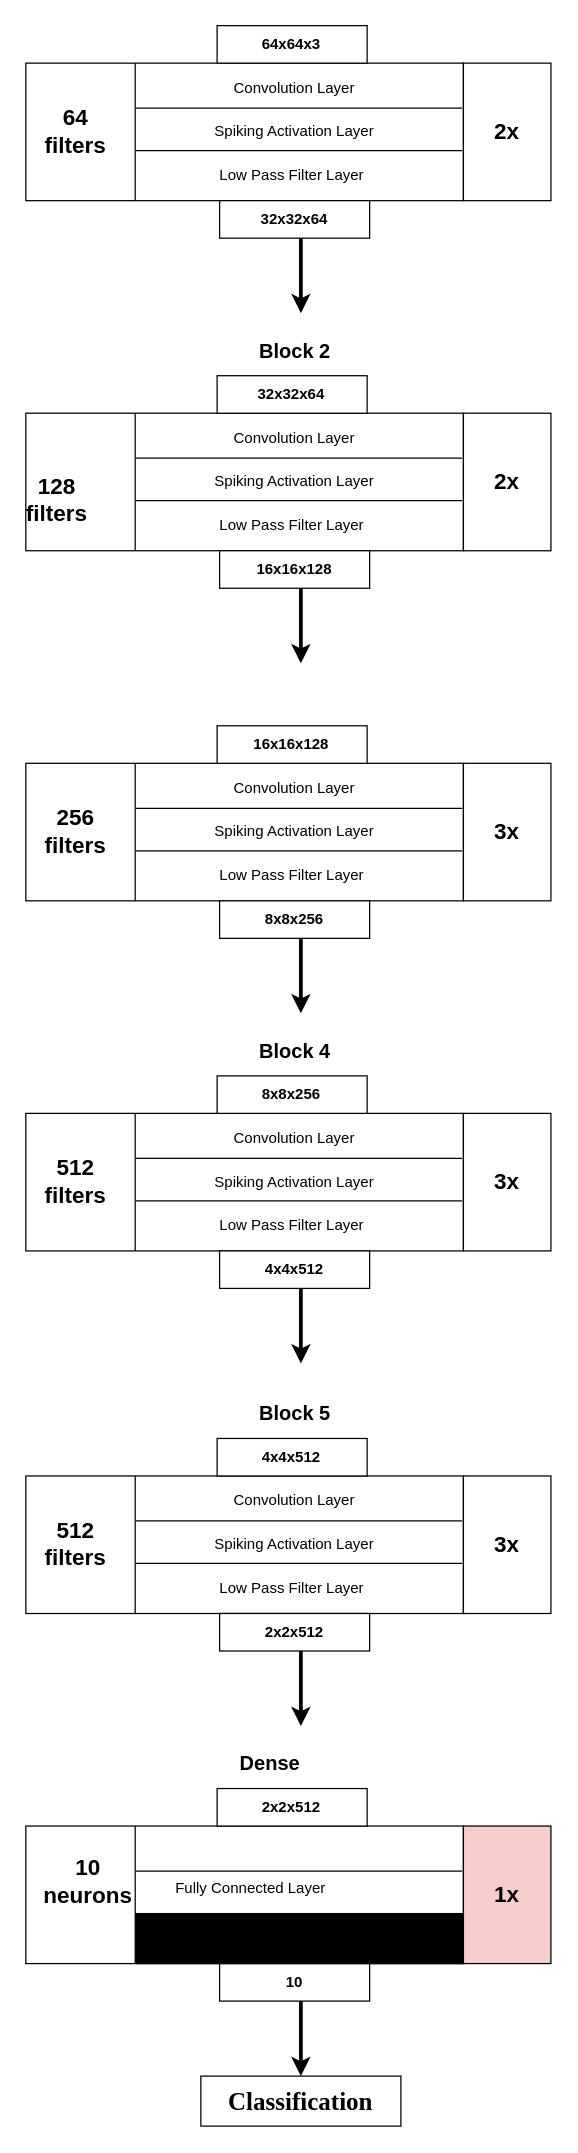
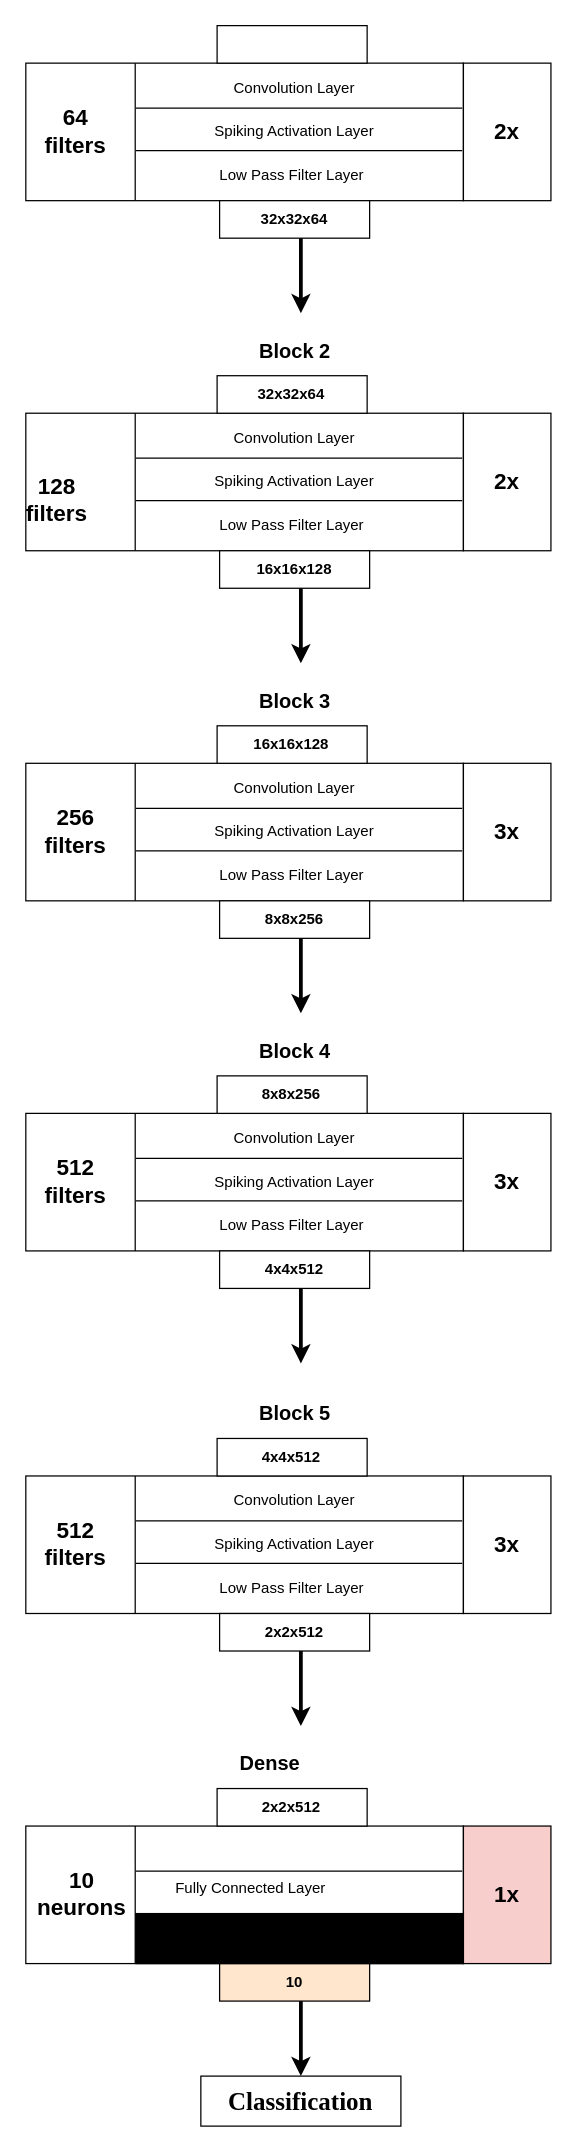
(291, 44) -> none
none -> (294, 701)
(88, 1882) -> (82, 1894)
(294, 1982) -> (294, 1982)
